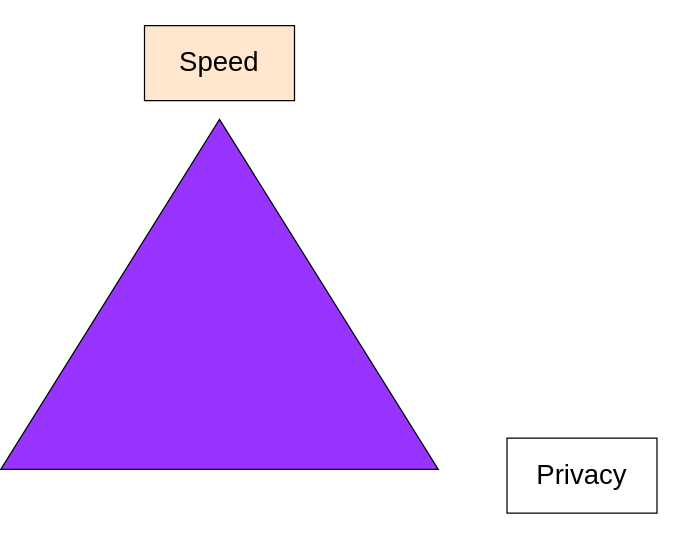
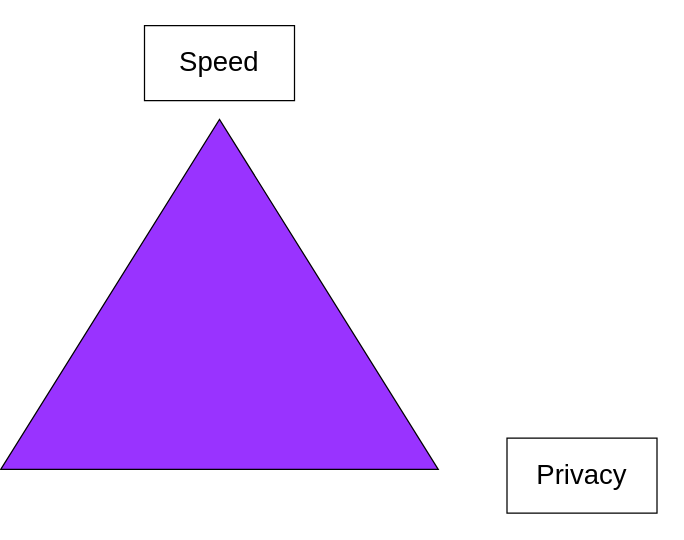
(219, 63) -> (219, 63)
